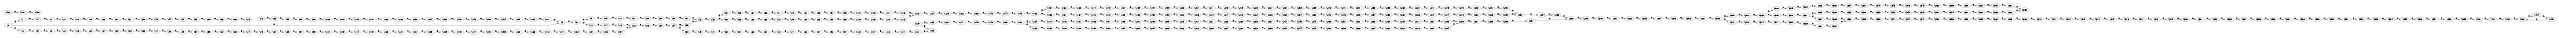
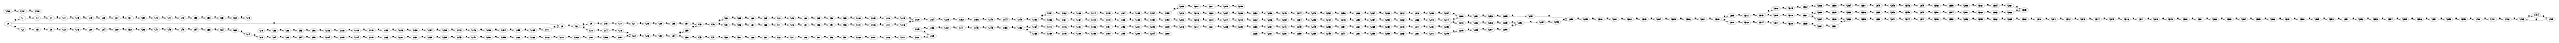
(1247, 8) -> none
(1174, 29) -> none
